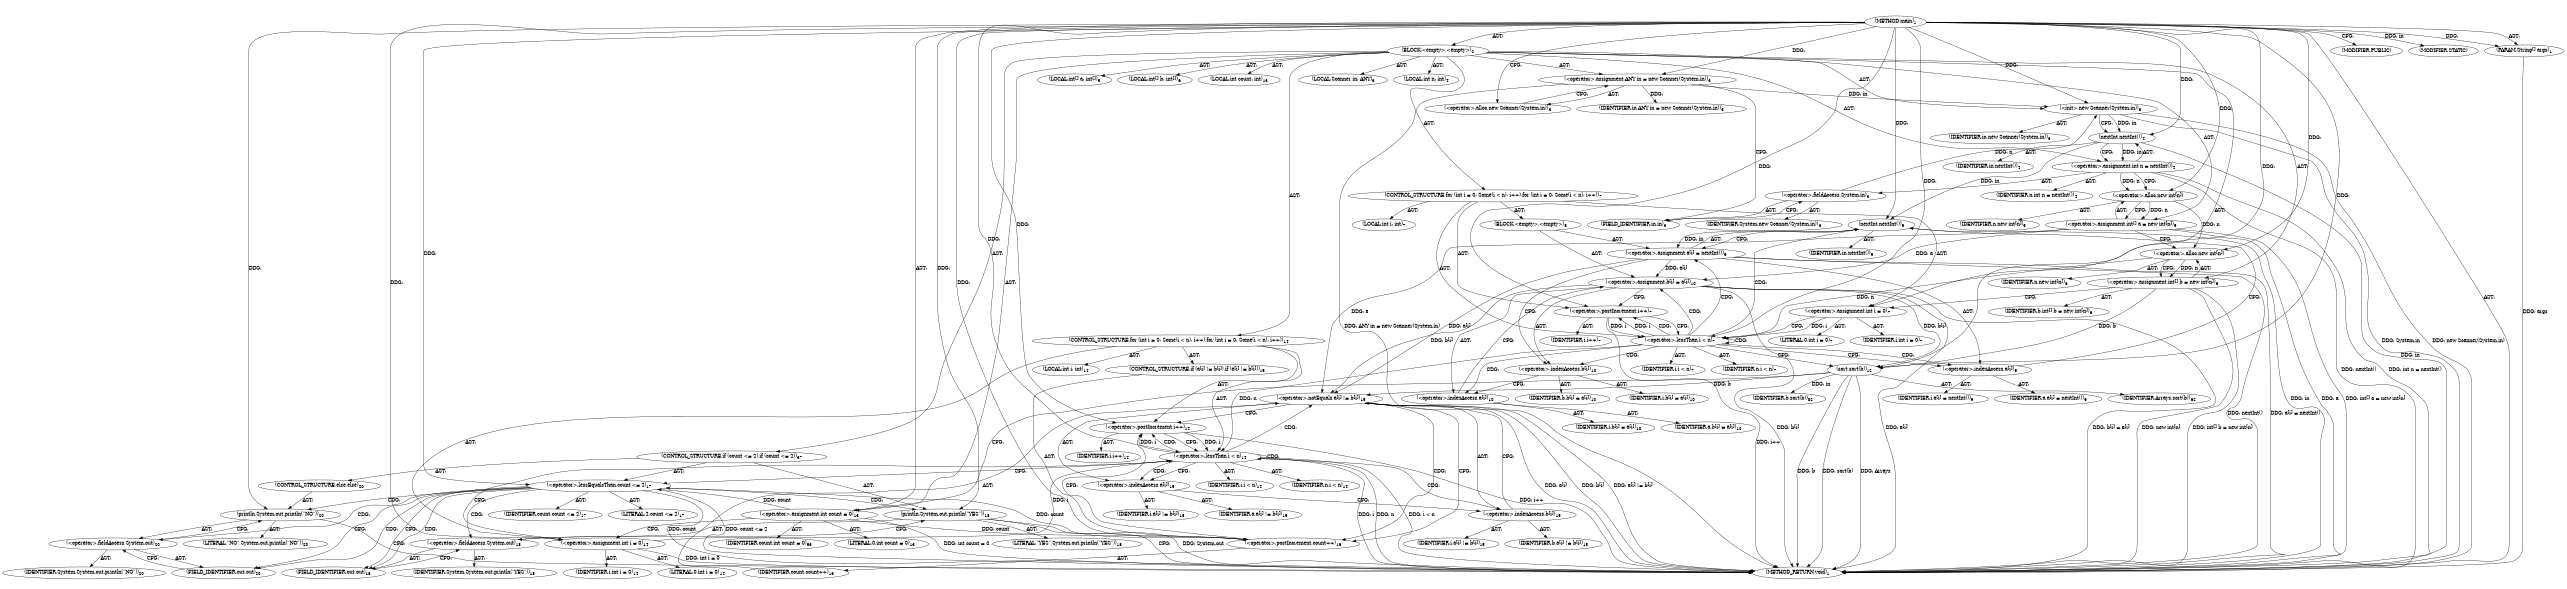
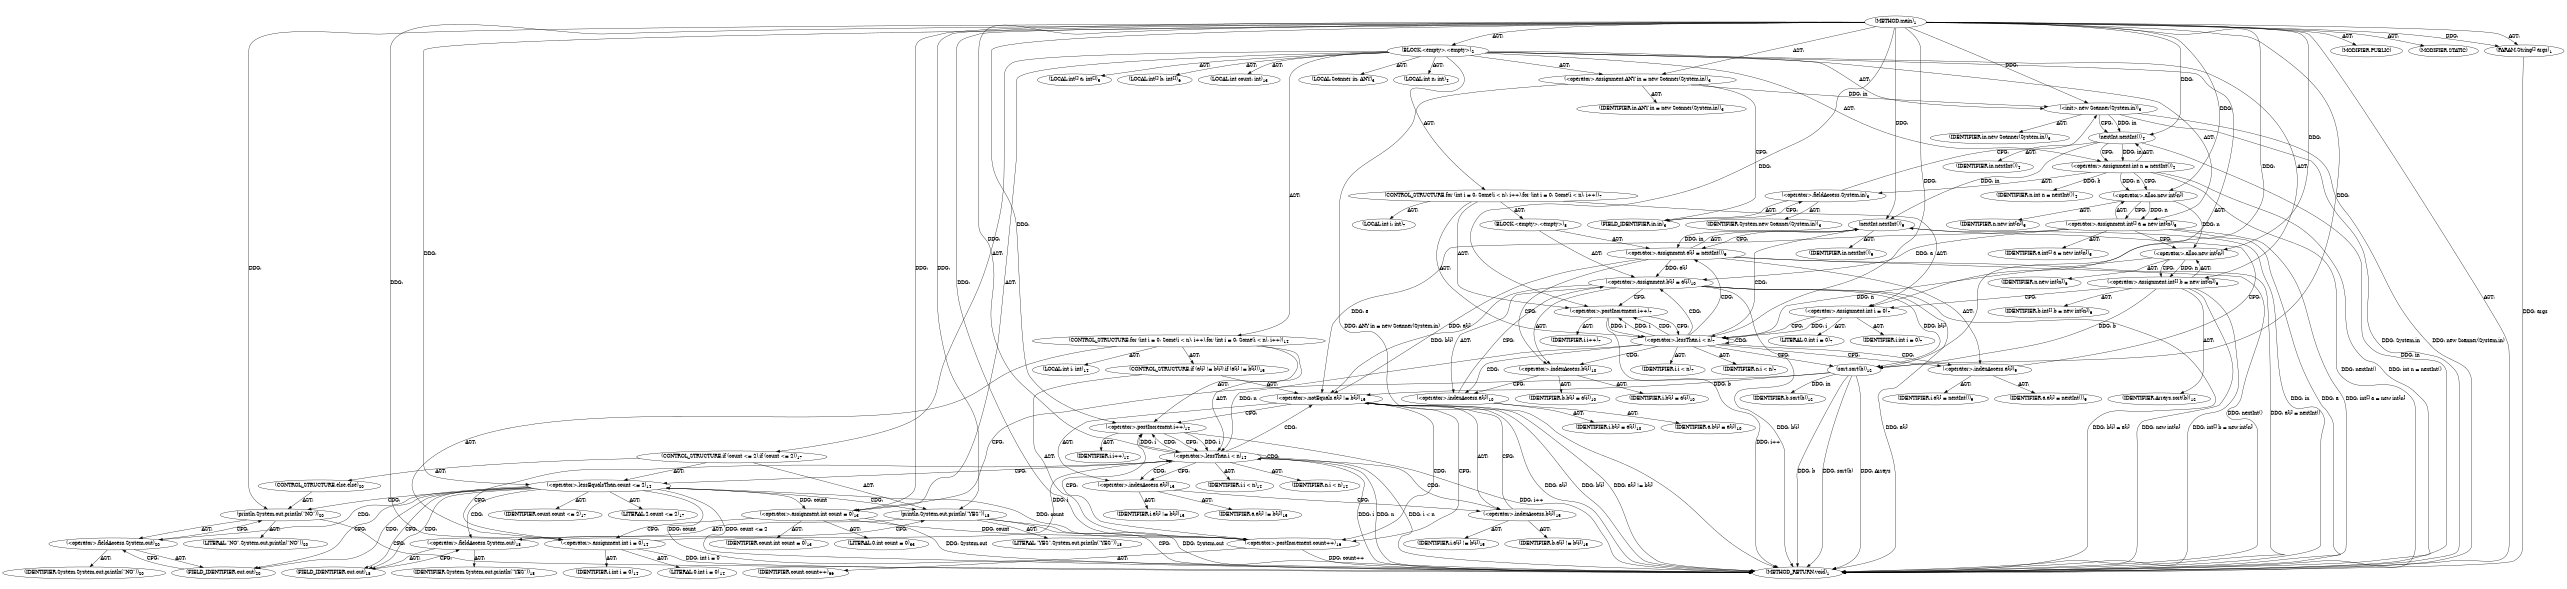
(2348, 36) -> (2348, 36)
(2394, 36) -> (2394, 36)
(1799, 51) -> (1799, 51)
(1658, 94) -> (1658, 94)
(1498, 109) -> none
(2004, 152) -> (2004, 152)
(2092, 181) -> (2092, 181)
none -> (2048, 254)
(922, 268) -> (922, 268)
(1996, 391) -> (2203, 340)
(1811, 398) -> (1811, 398)
(2193, 398) -> (2193, 398)
(800, 456) -> (800, 456)
(649, 485) -> (649, 485)
(934, 489) -> (1258, 384)
(726, 496) -> (736, 491)
(809, 543) -> (809, 543)
(913, 543) -> (913, 543)
(967, 544) -> (967, 544)
none -> (1524, 570)
(831, 572) -> (831, 572)
